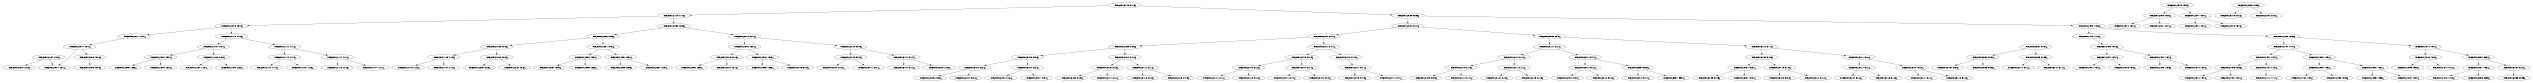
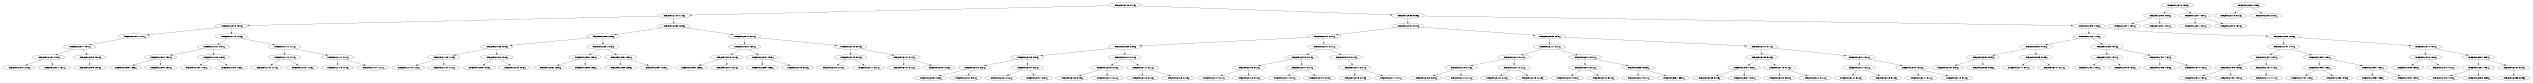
none -> (2063, 41)
(69, 57) -> (65, 52)
